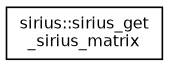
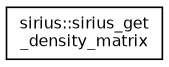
(84, 33) -> (84, 33)
